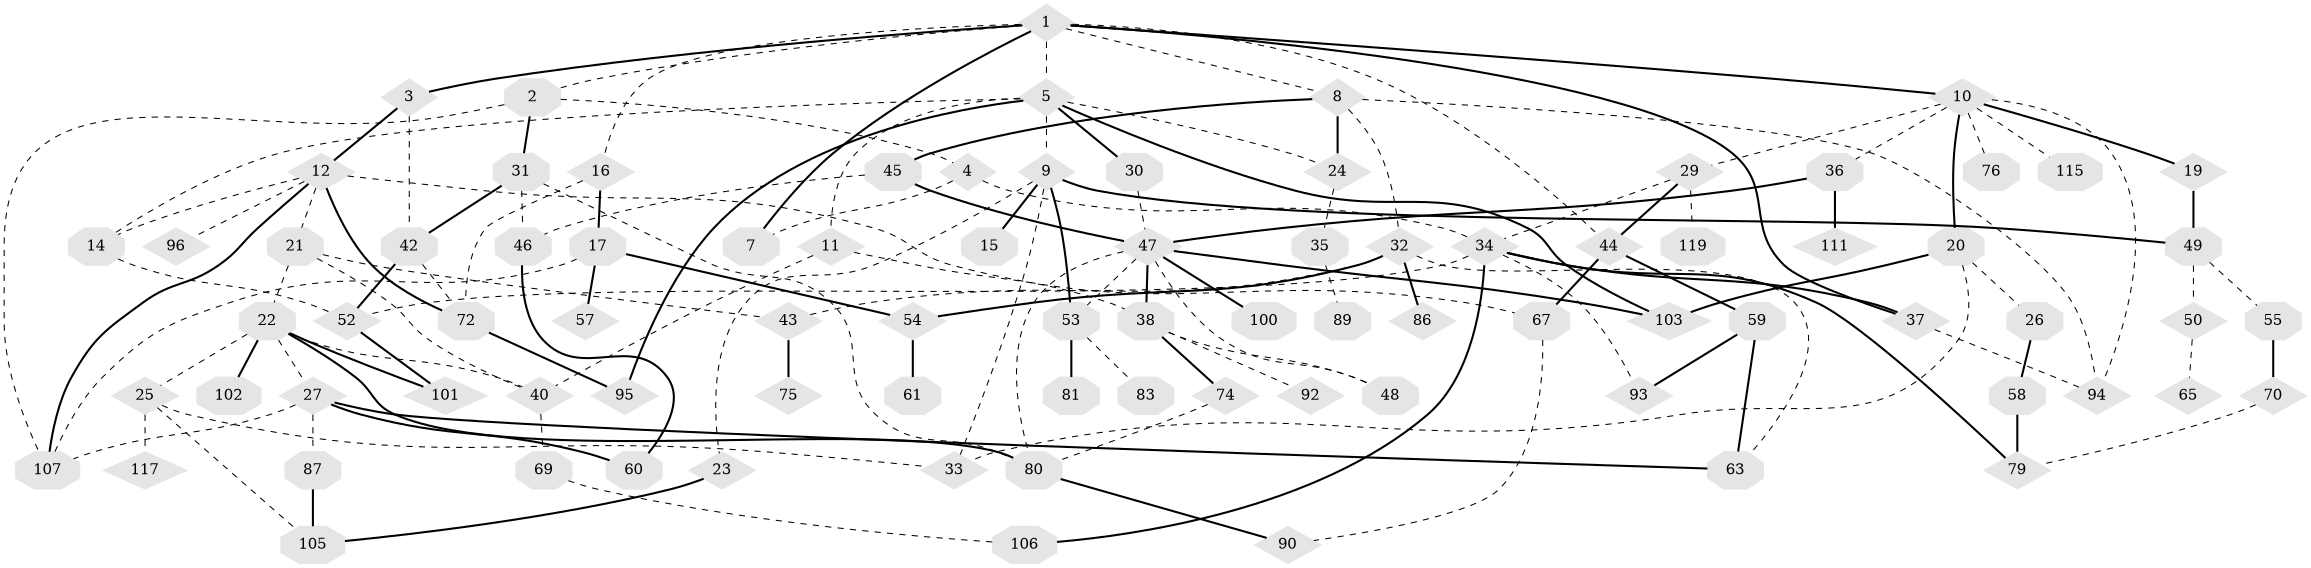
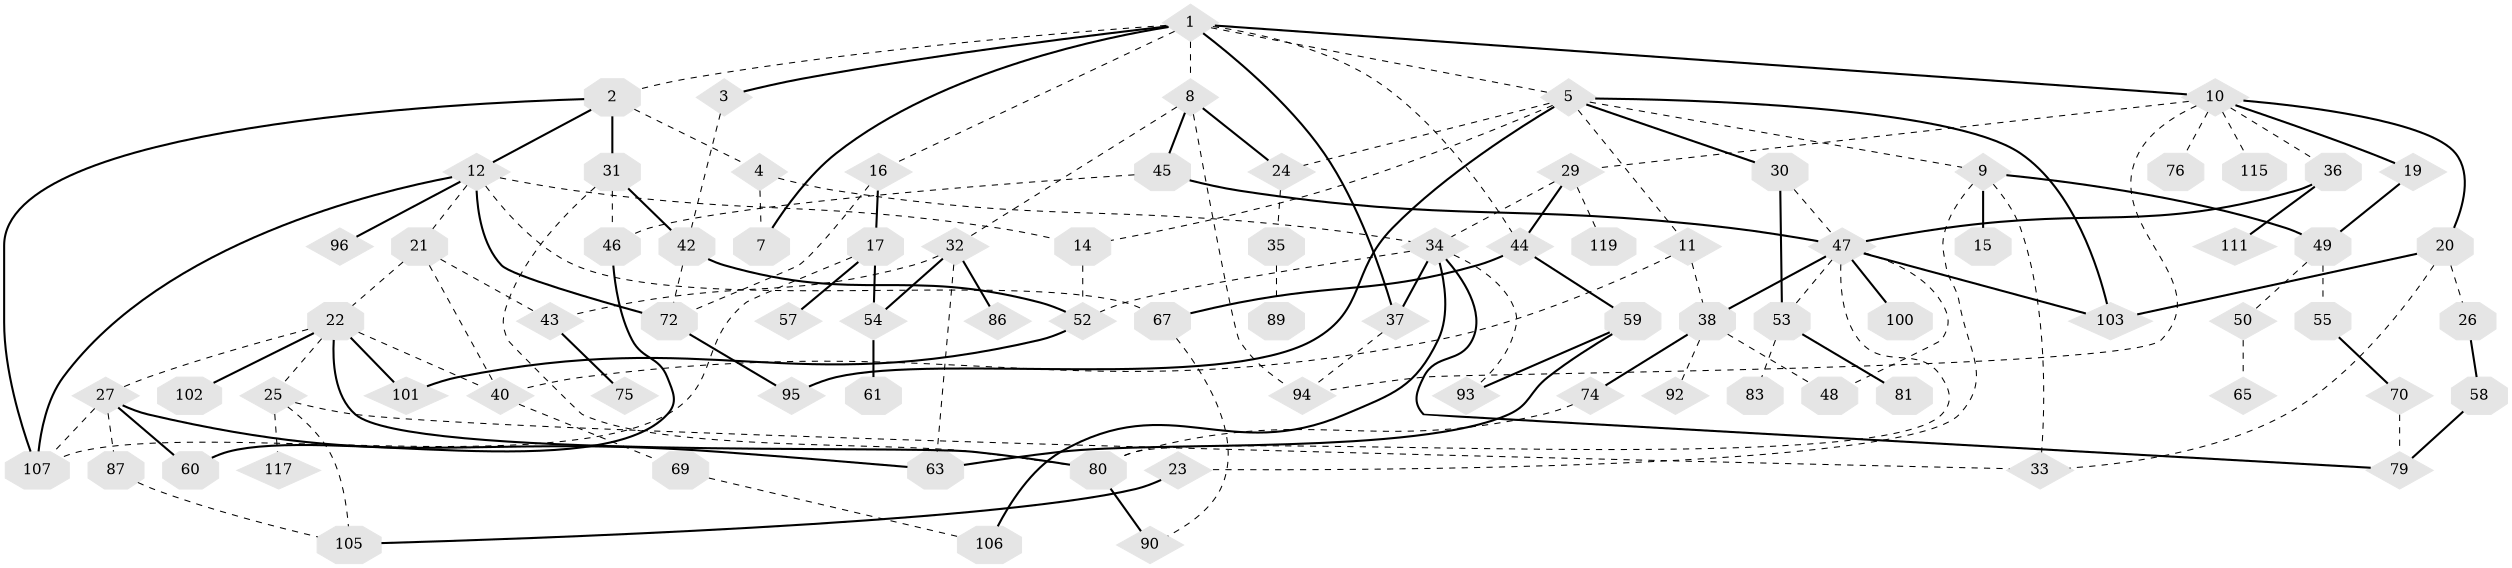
(111, 122) -> (172, 144)
(370, 130) -> (542, 136)
(249, 209) -> (408, 209)
(1064, 245) -> (1781, 247)
(313, 508) -> (227, 513)
